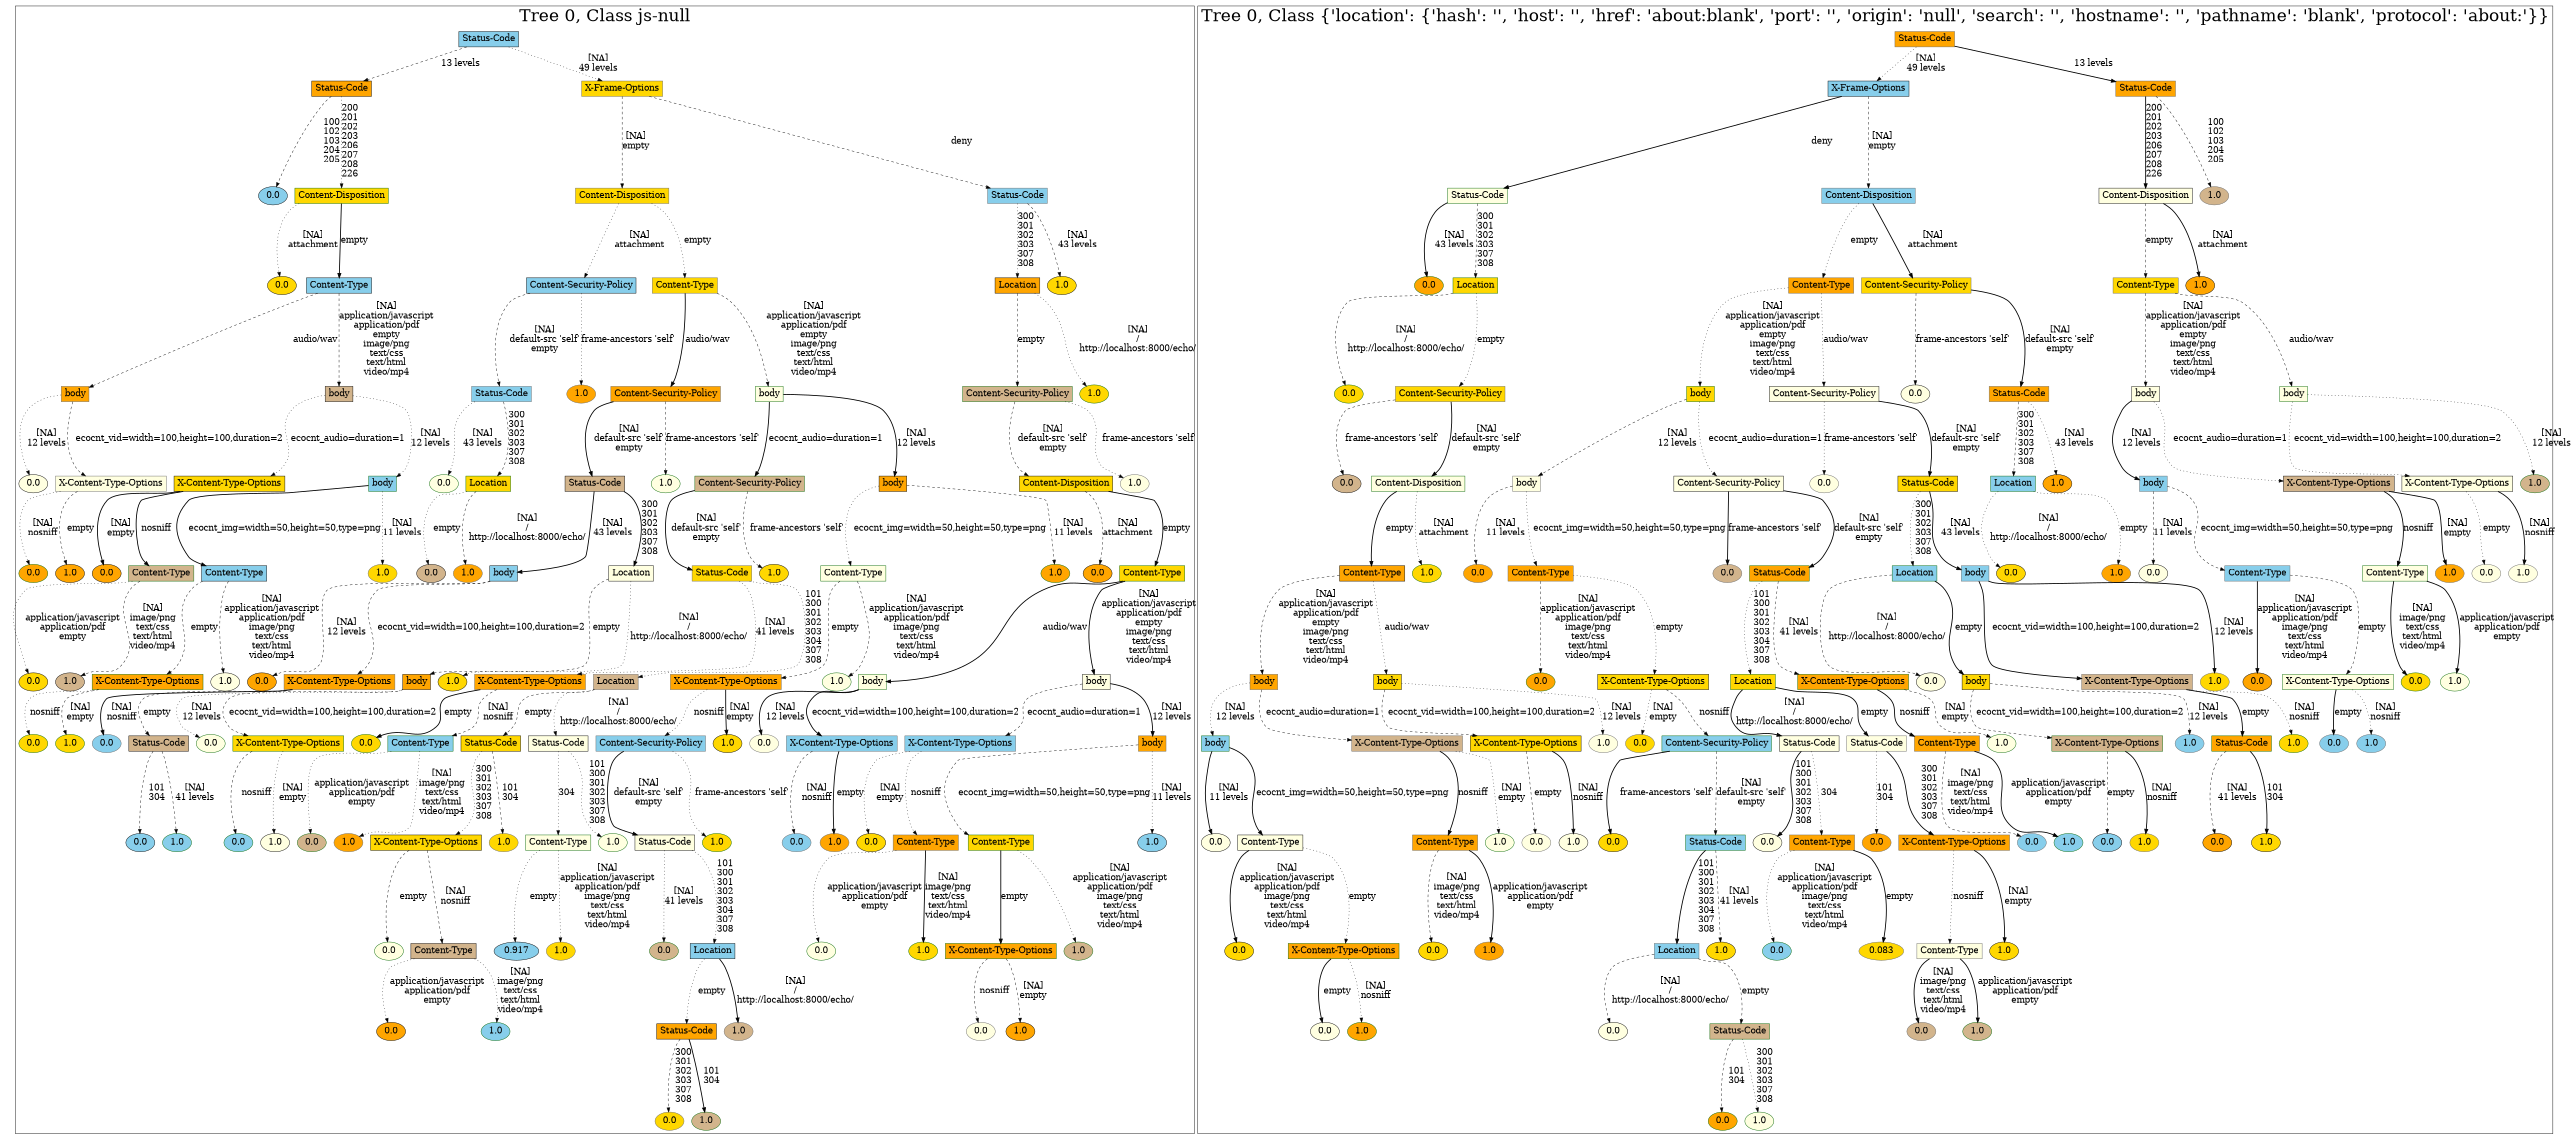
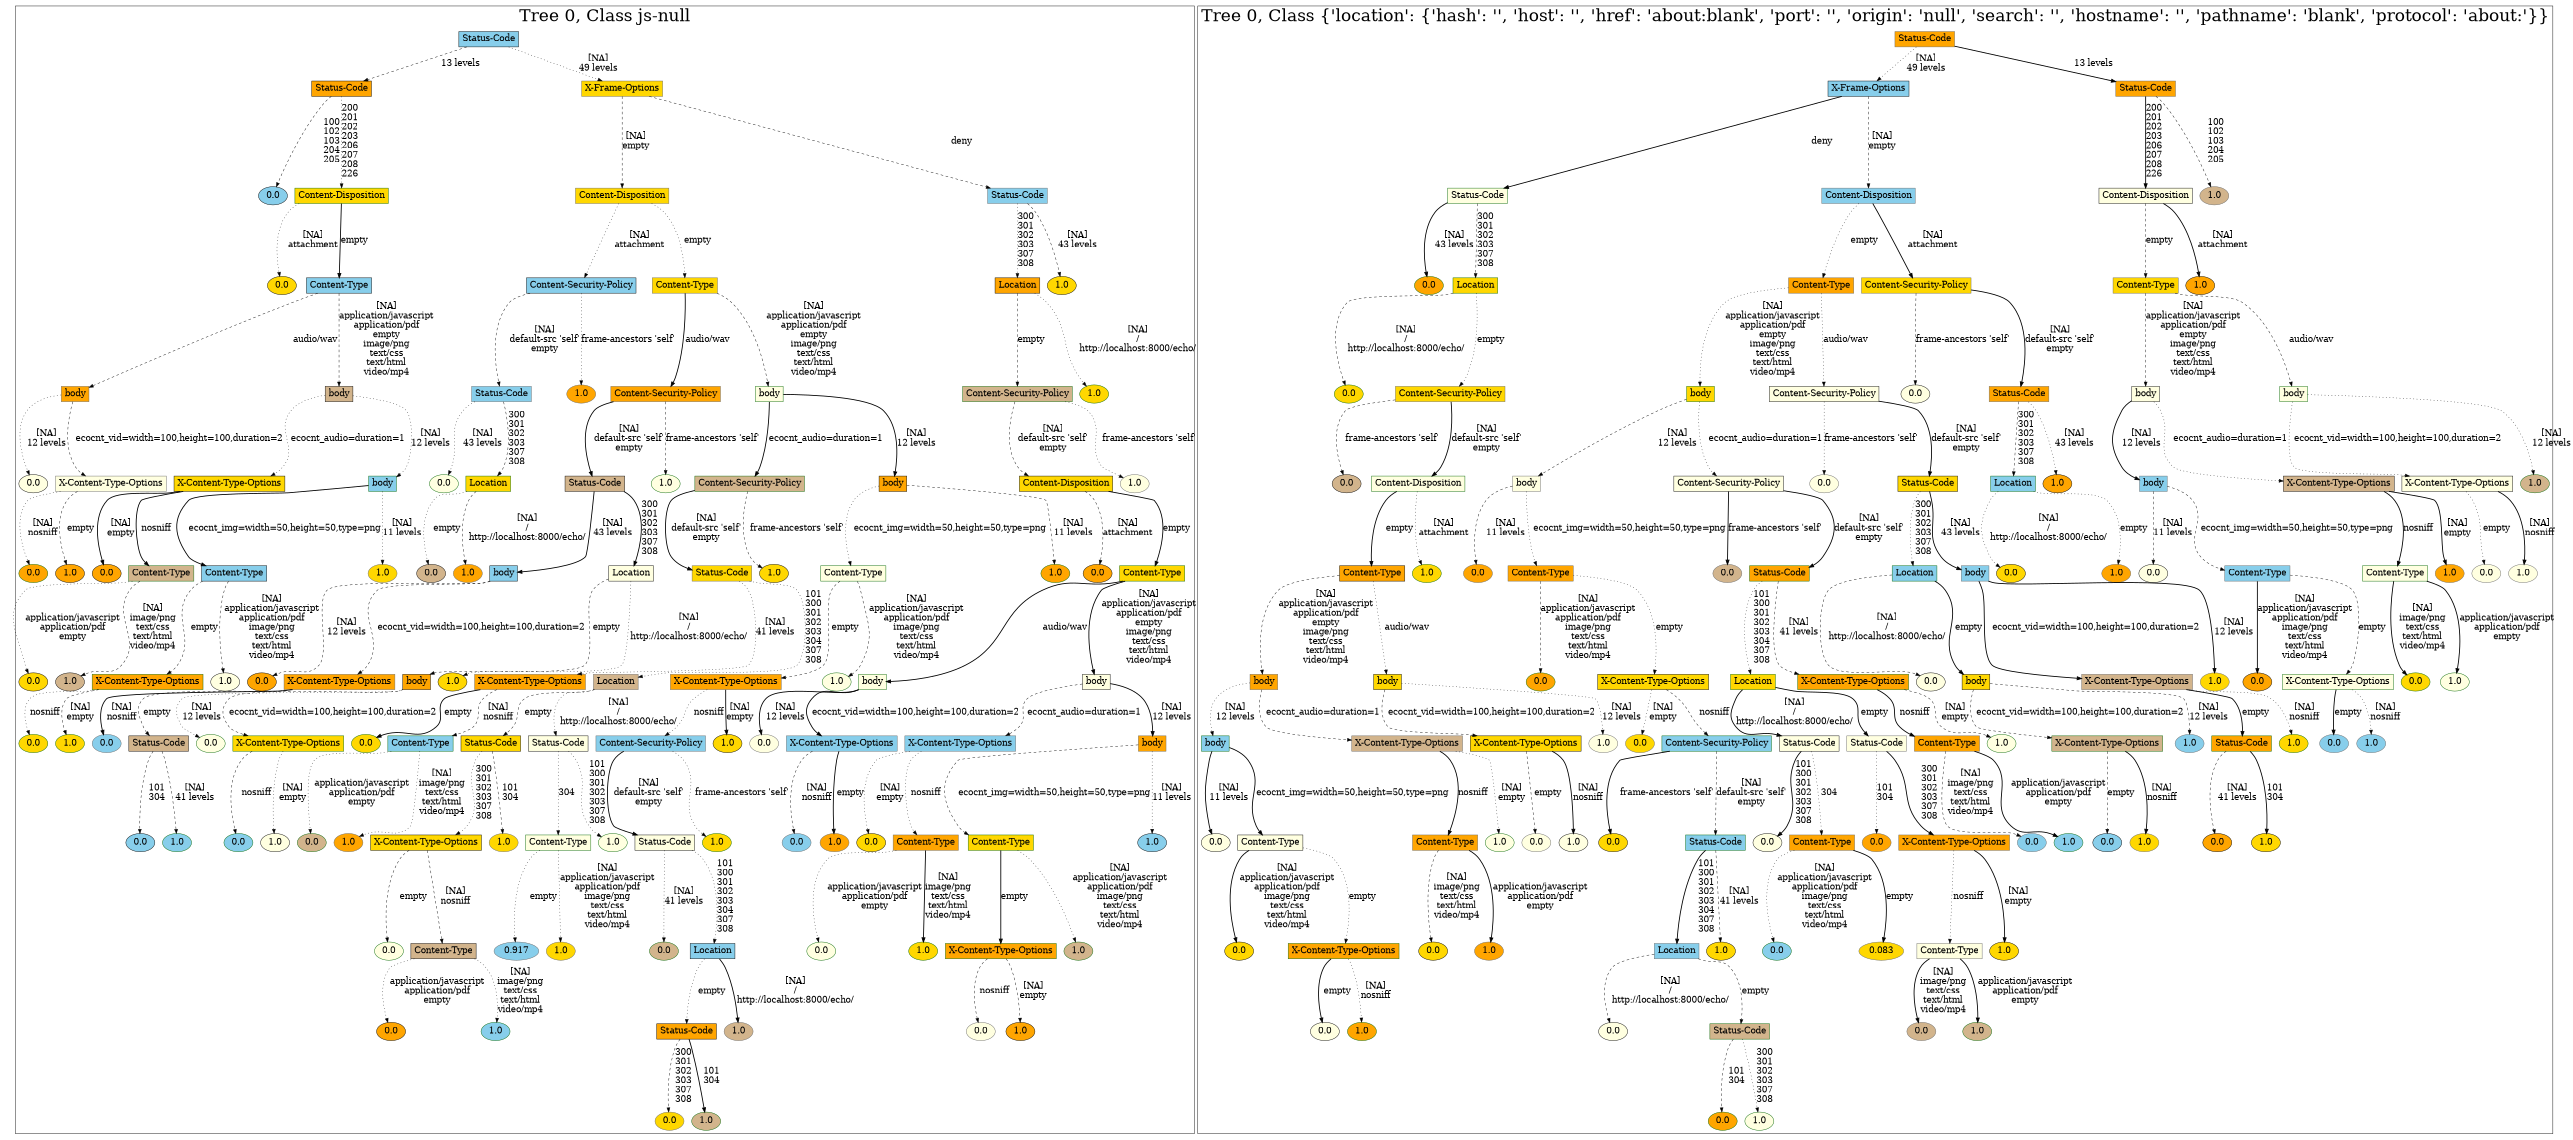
(516, 951) -> (516, 951)
